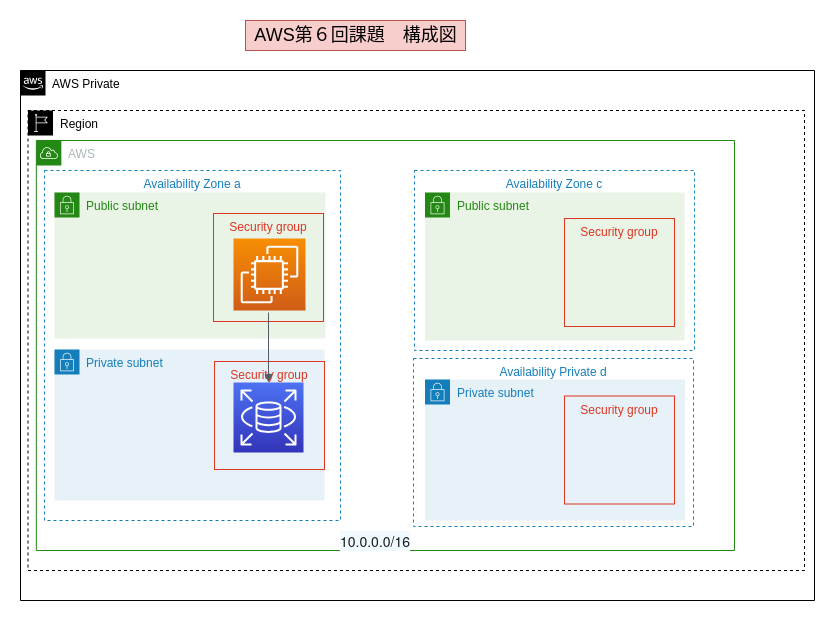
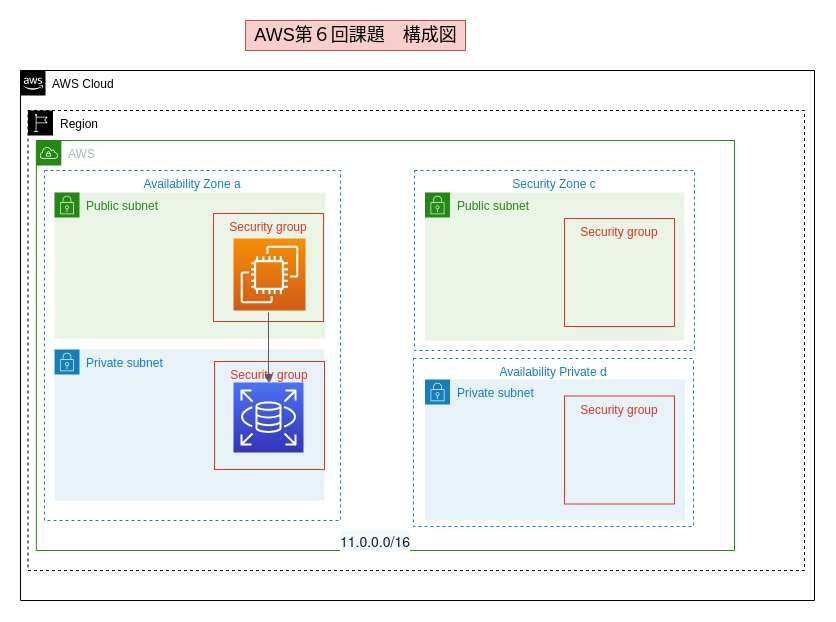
(86, 85) -> (80, 85)
(554, 184) -> (554, 184)
(376, 542) -> (376, 542)
